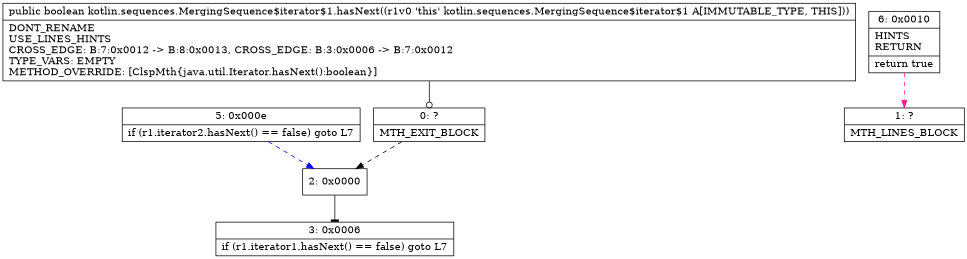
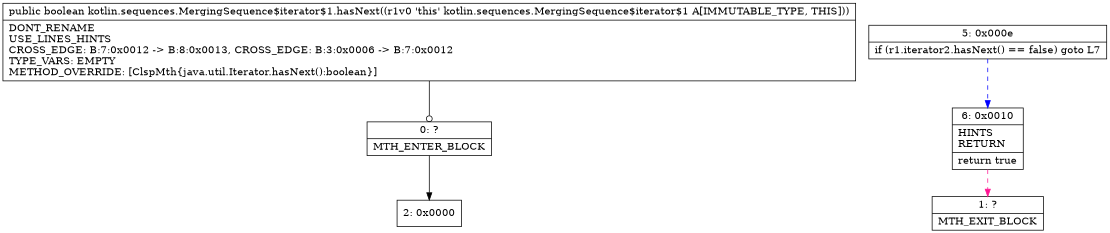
(429, 133) -> (429, 147)
(904, 133) -> (988, 221)
(288, 153) -> (988, 80)
(382, 153) -> (429, 174)
(335, 239) -> none
